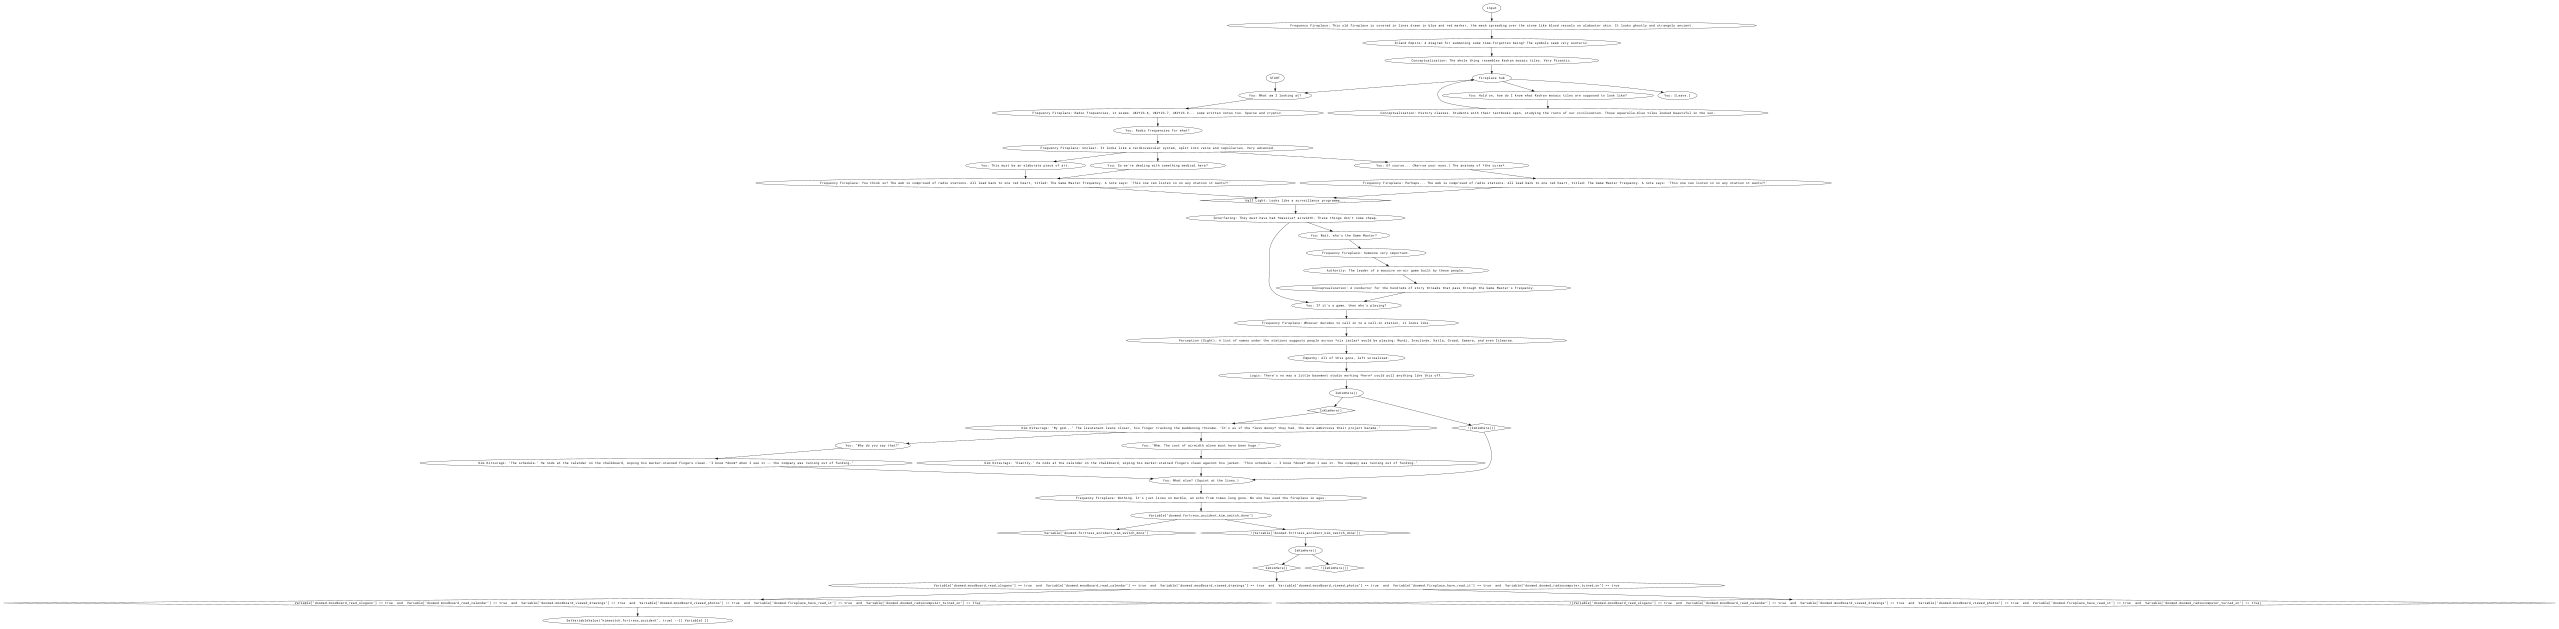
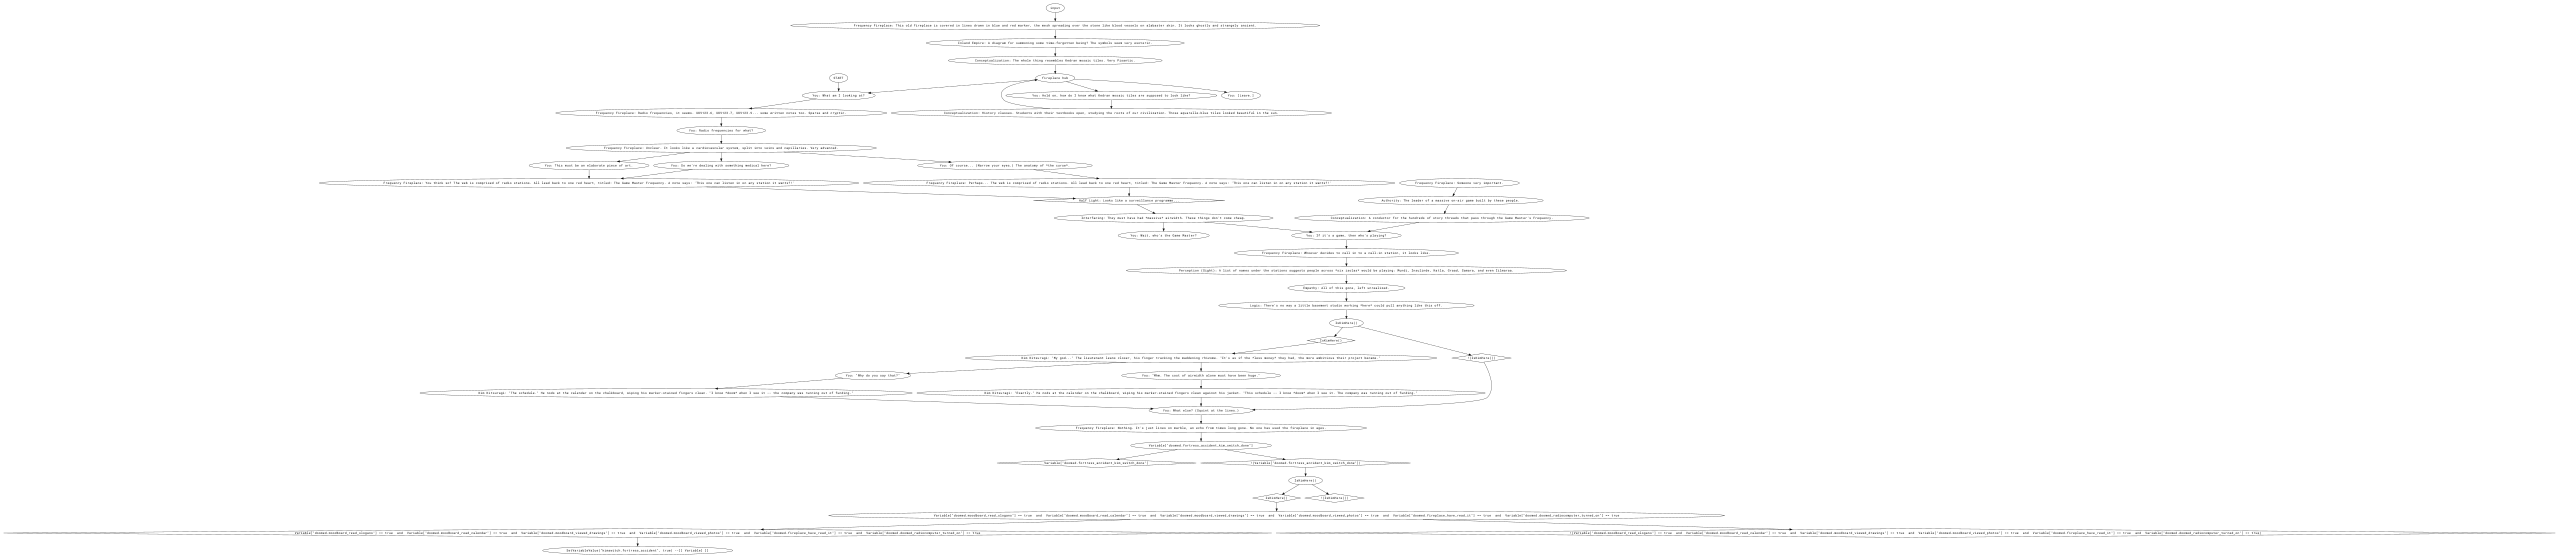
(1354, 244) -> none
